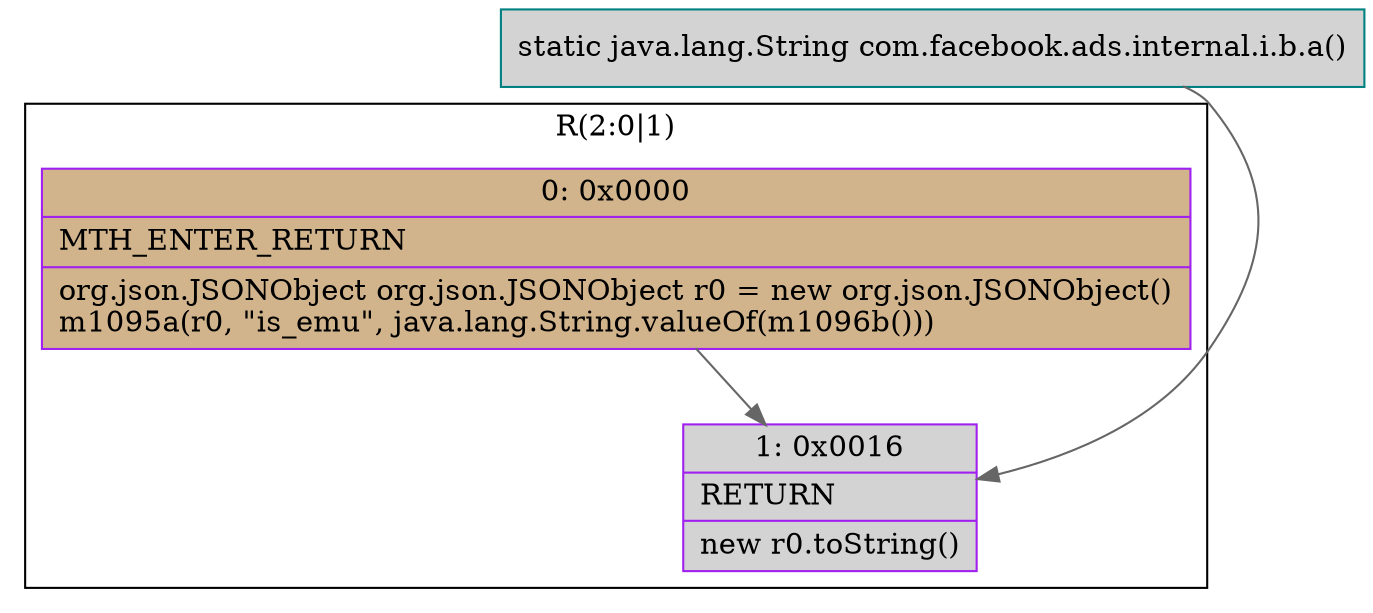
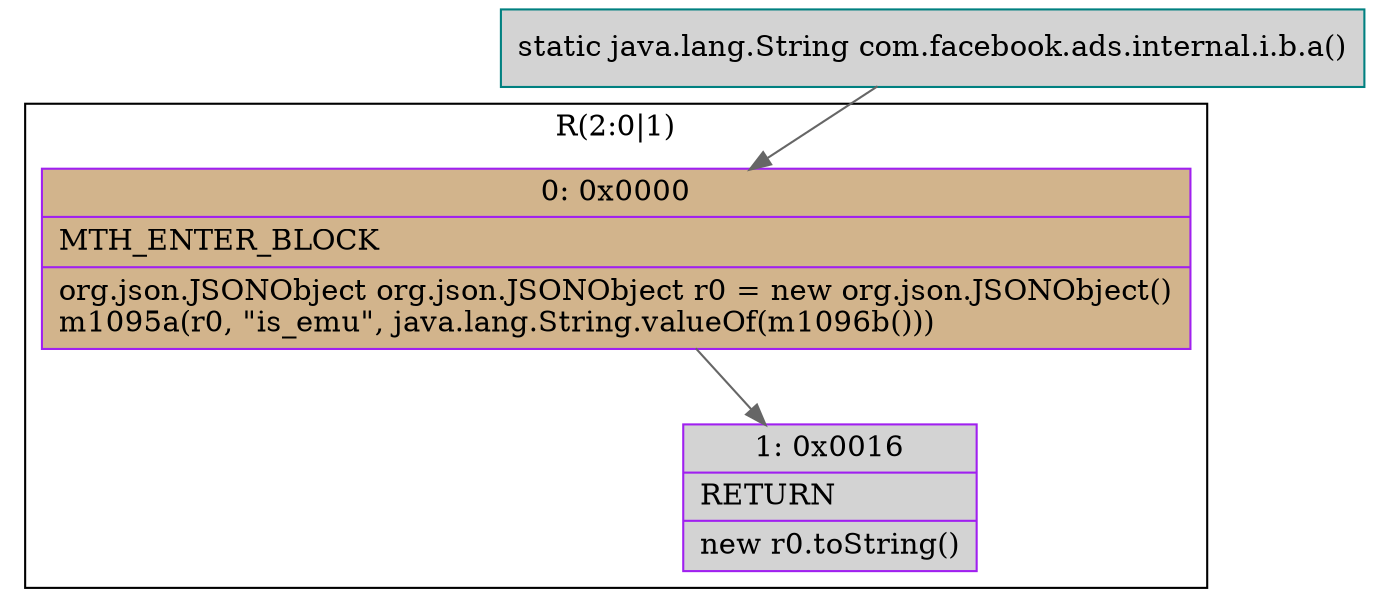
(233, 241) -> (220, 241)
(1222, 328) -> (823, 122)
